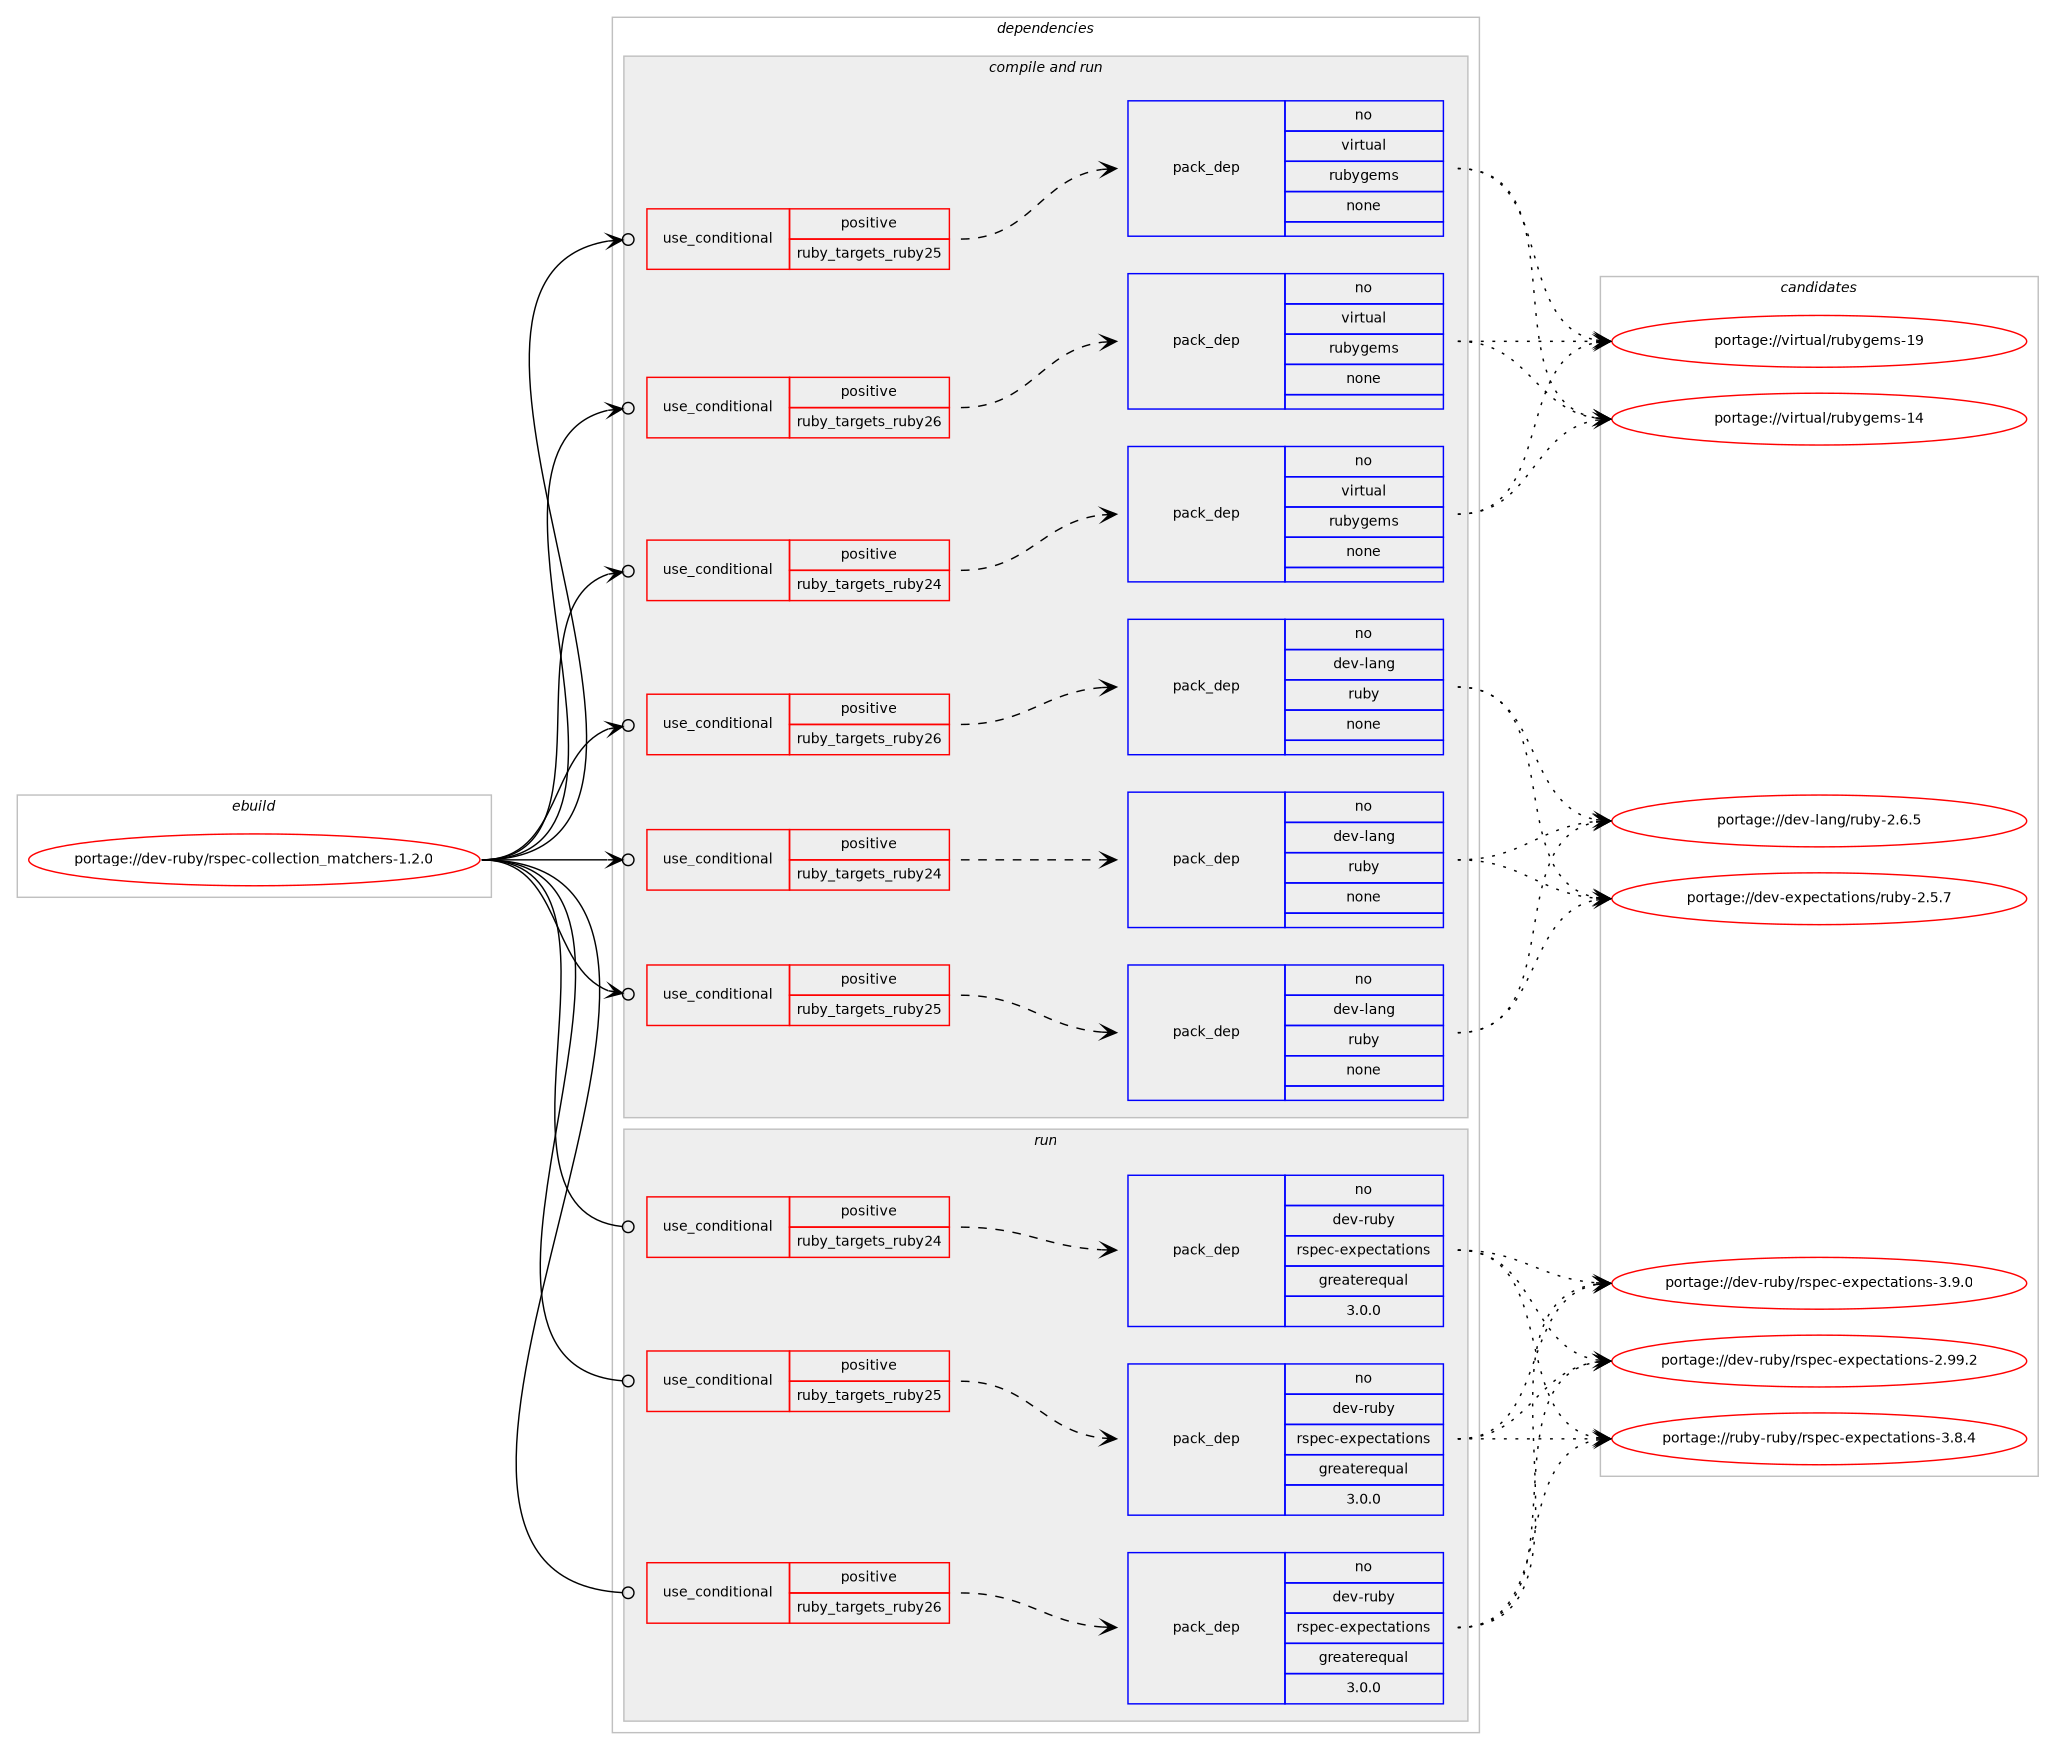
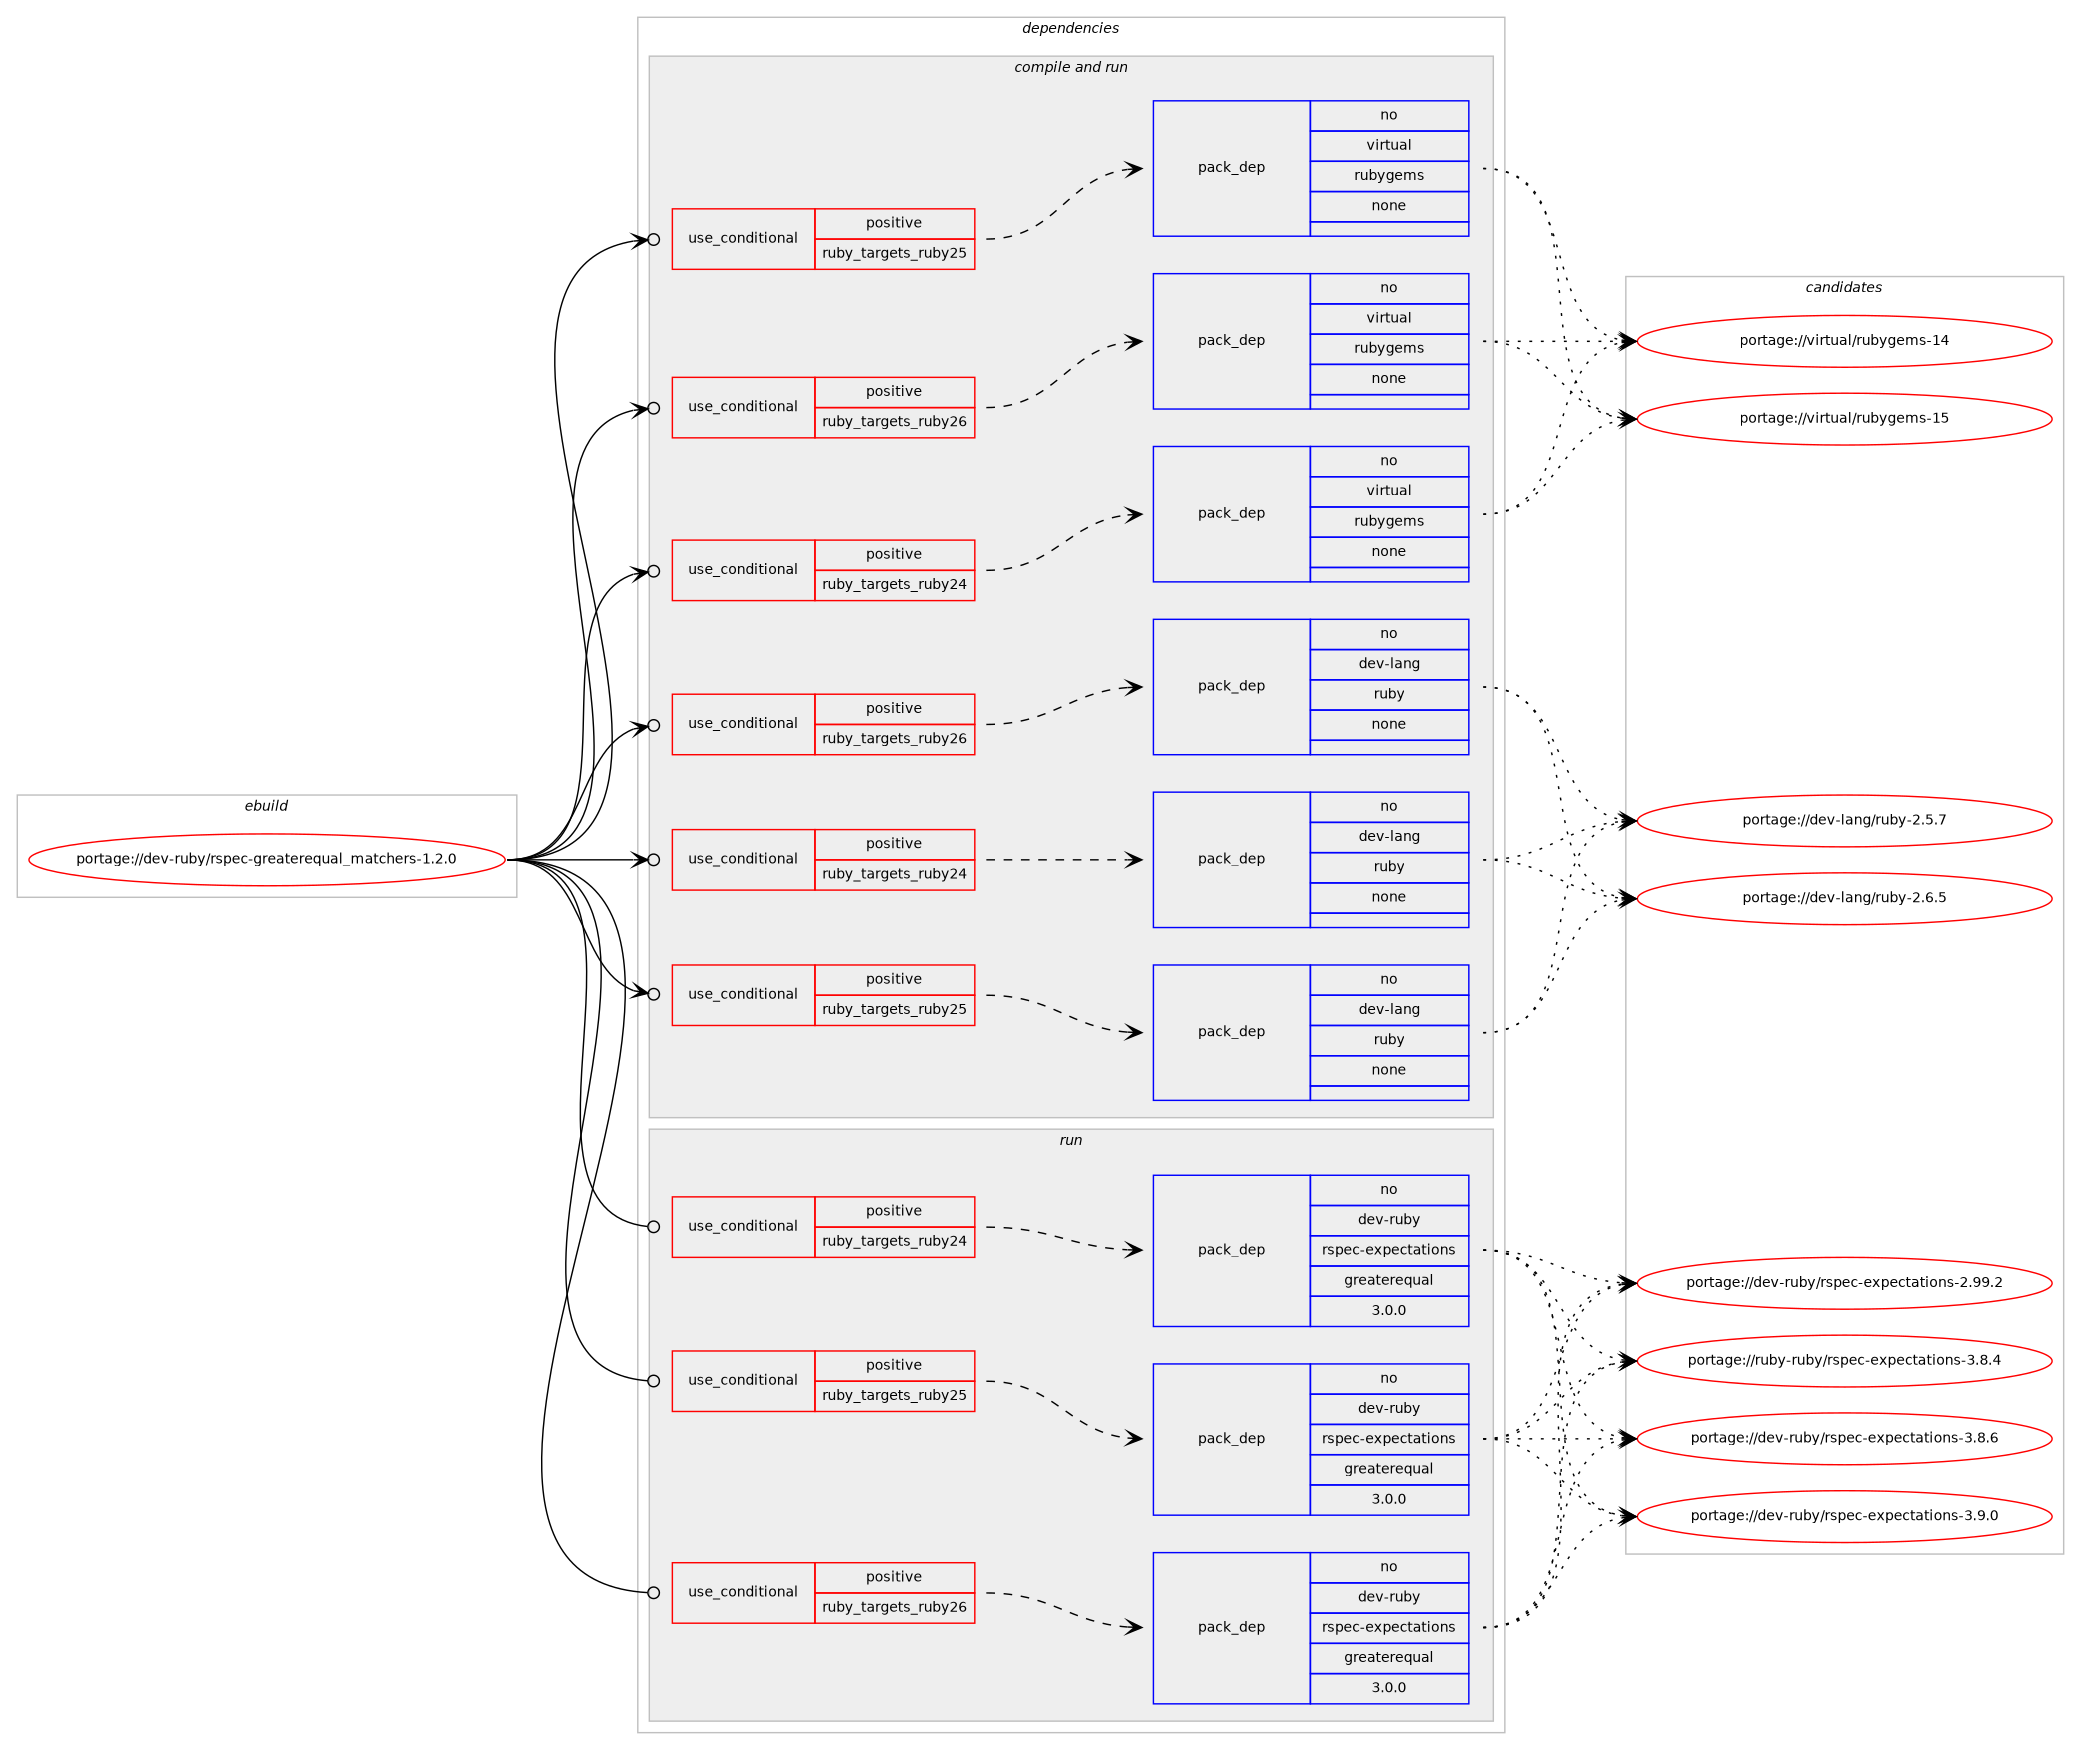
(1819, 341) -> (1845, 419)
(254, 860) -> (267, 860)
(1819, 899) -> (1845, 821)
none -> (1845, 1439)
